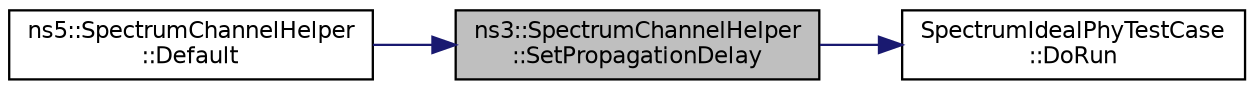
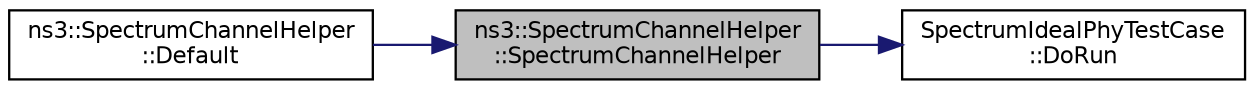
(191, 45) -> (191, 45)
(637, 45) -> (637, 45)
